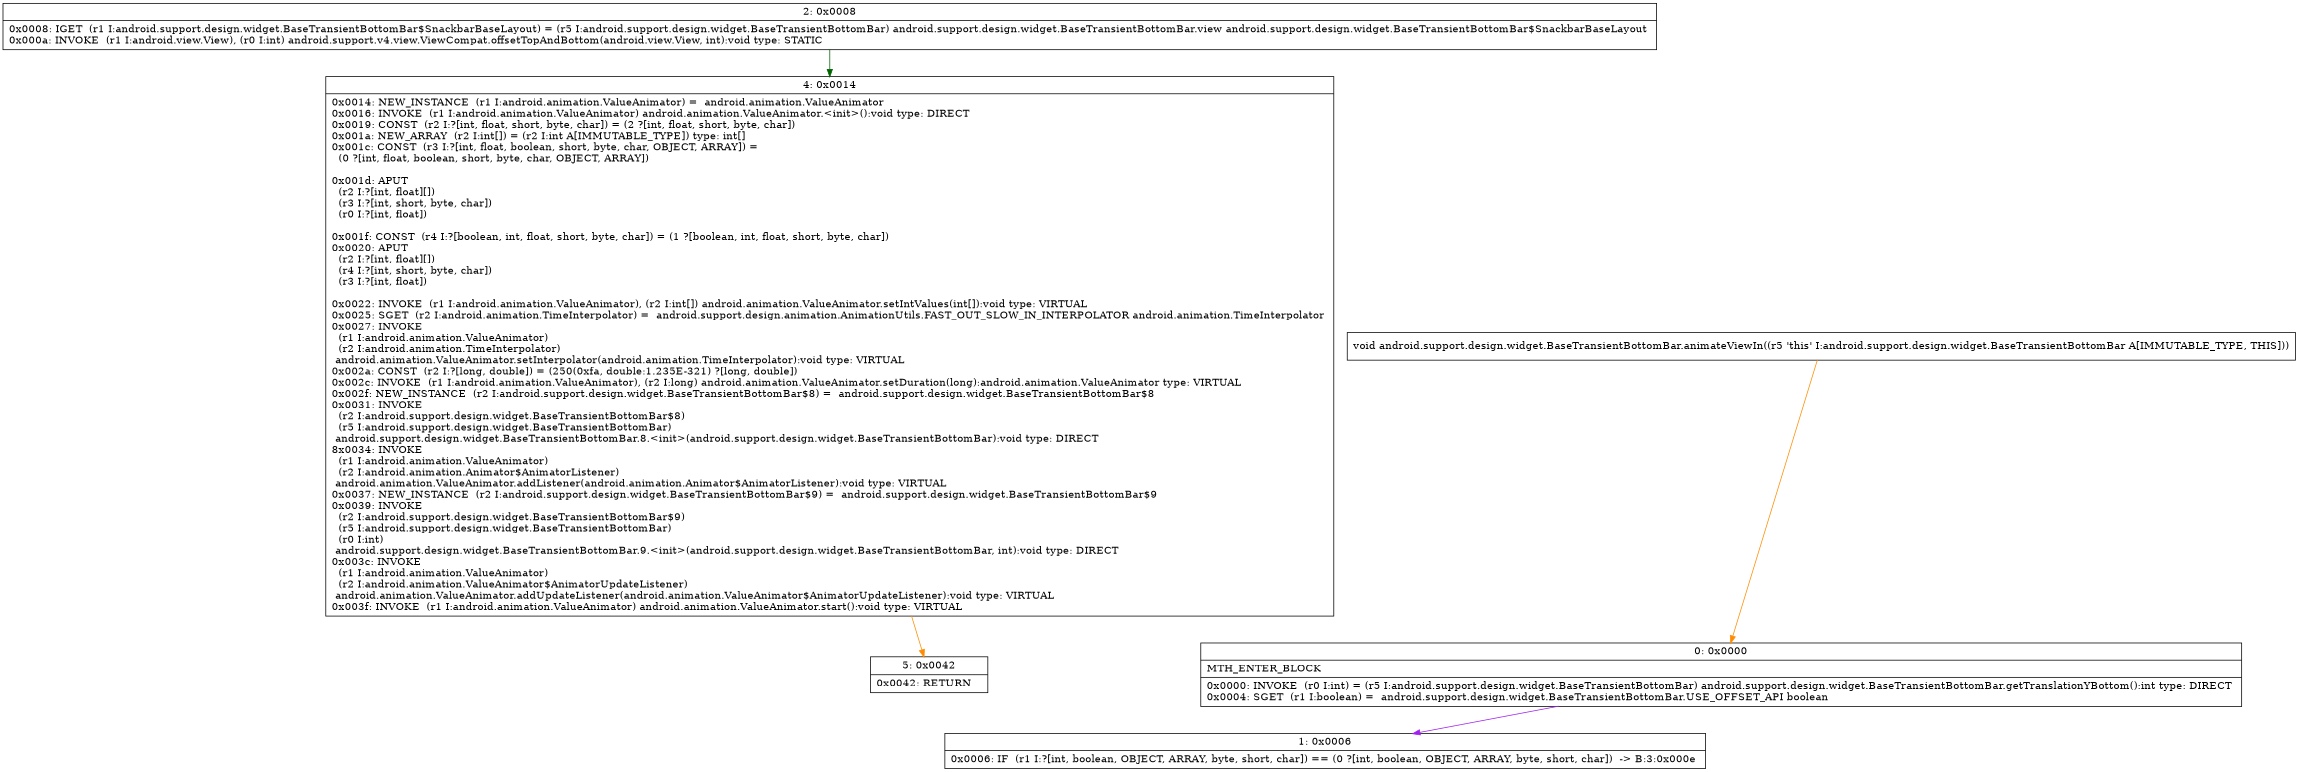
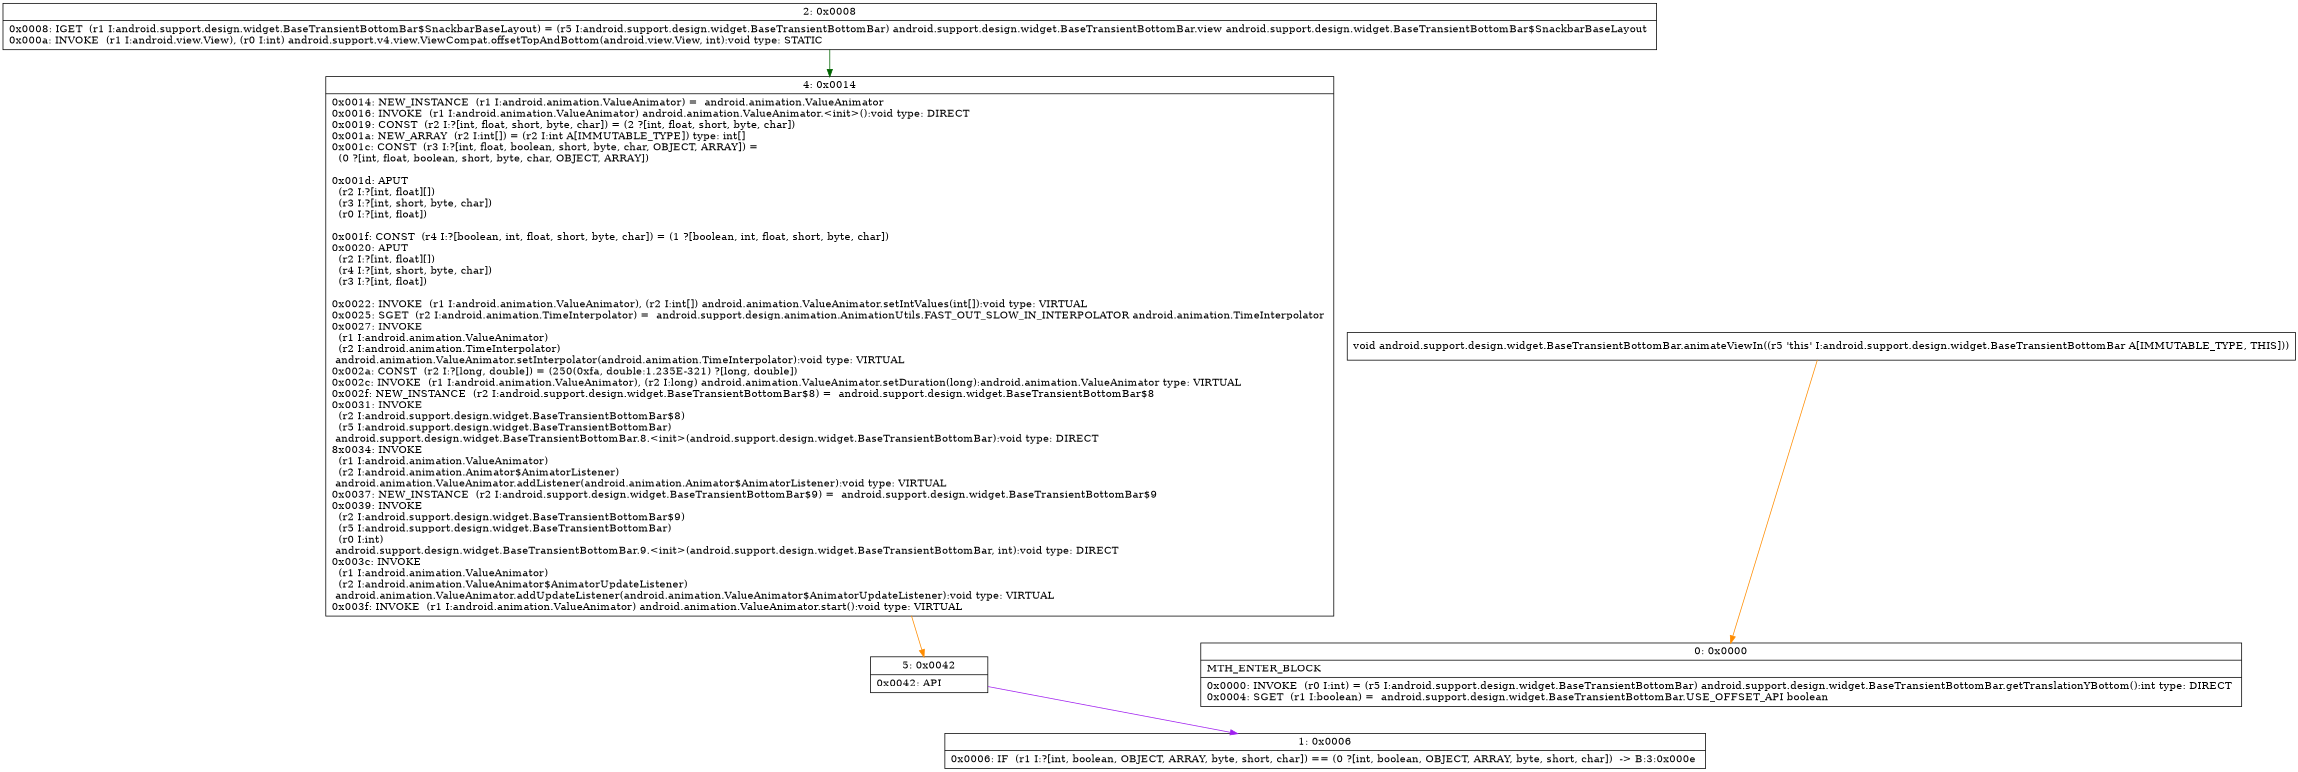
(929, 683) -> (914, 683)
(1489, 719) -> (1109, 709)
